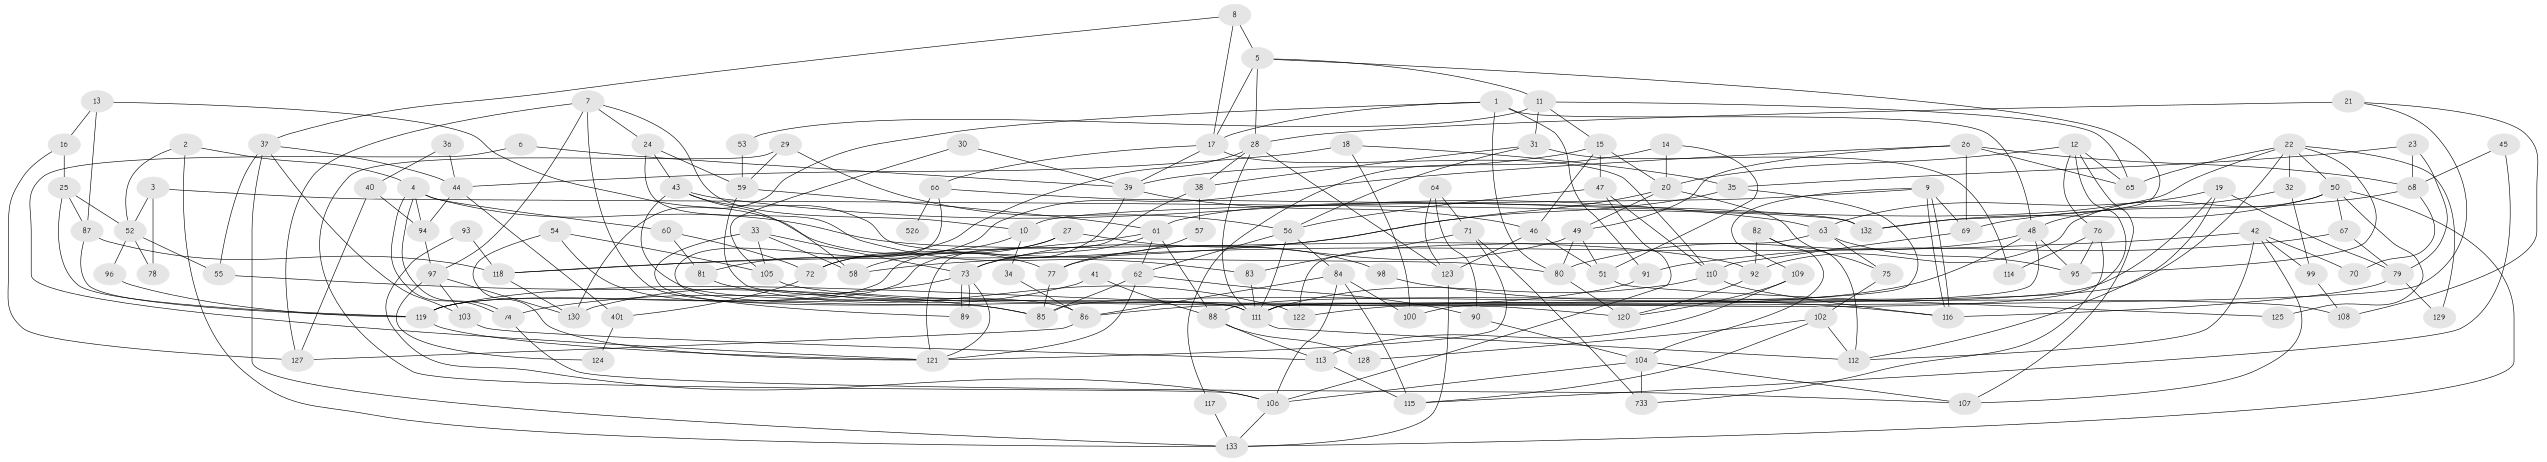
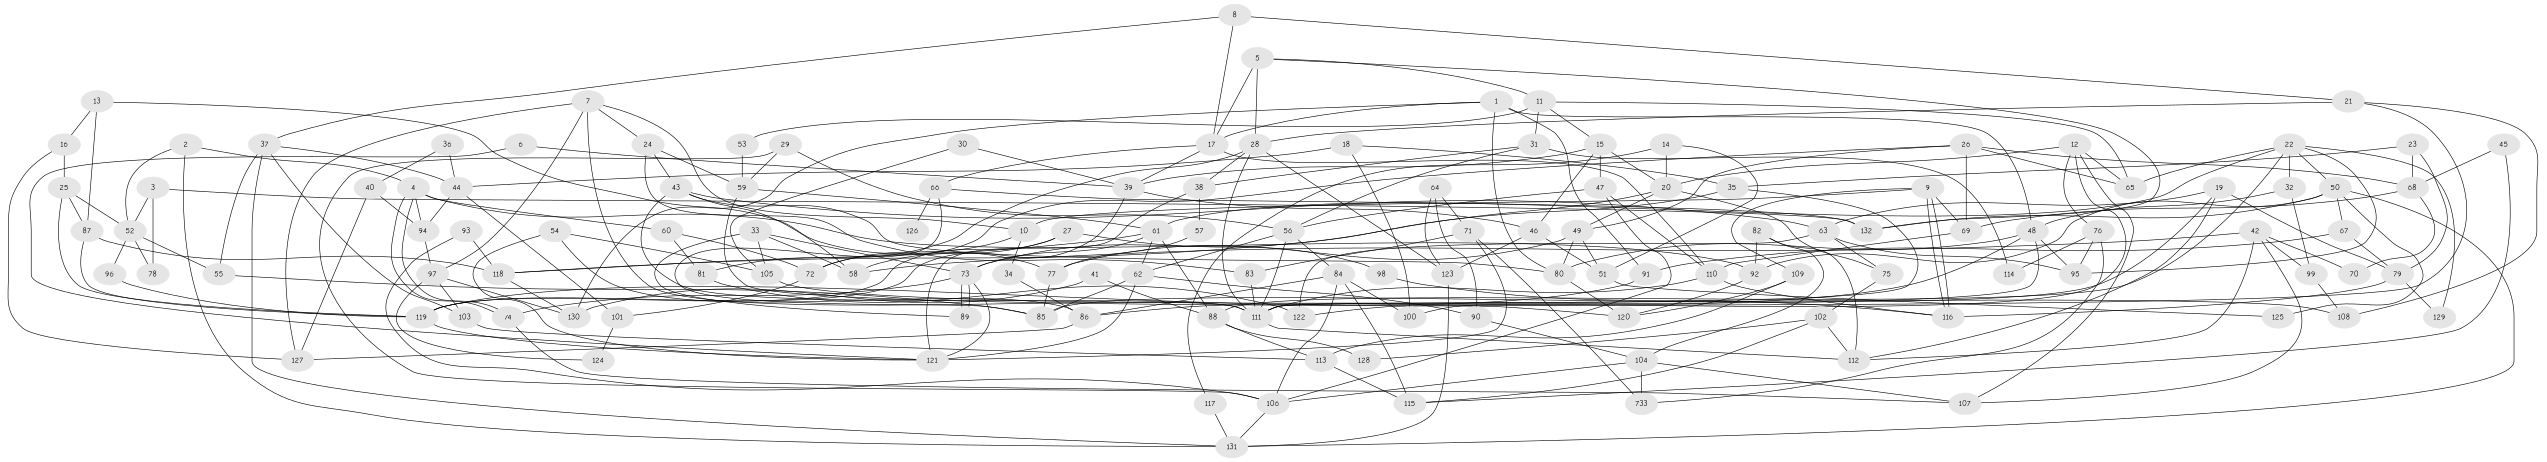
(1246, 37) -> (1792, 58)
(913, 231) -> (913, 231)
(617, 317) -> (617, 317)
(1232, 447) -> (1232, 447)
